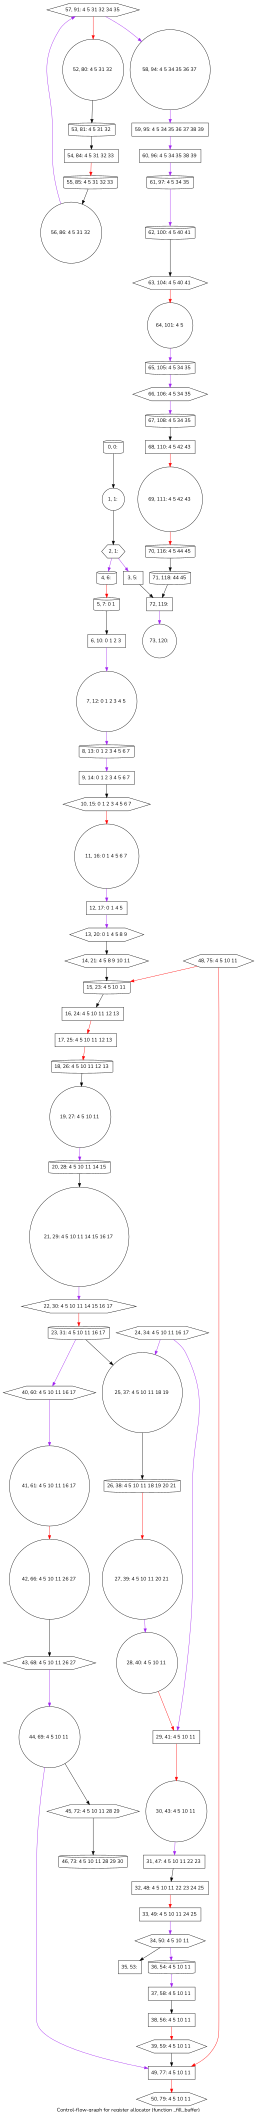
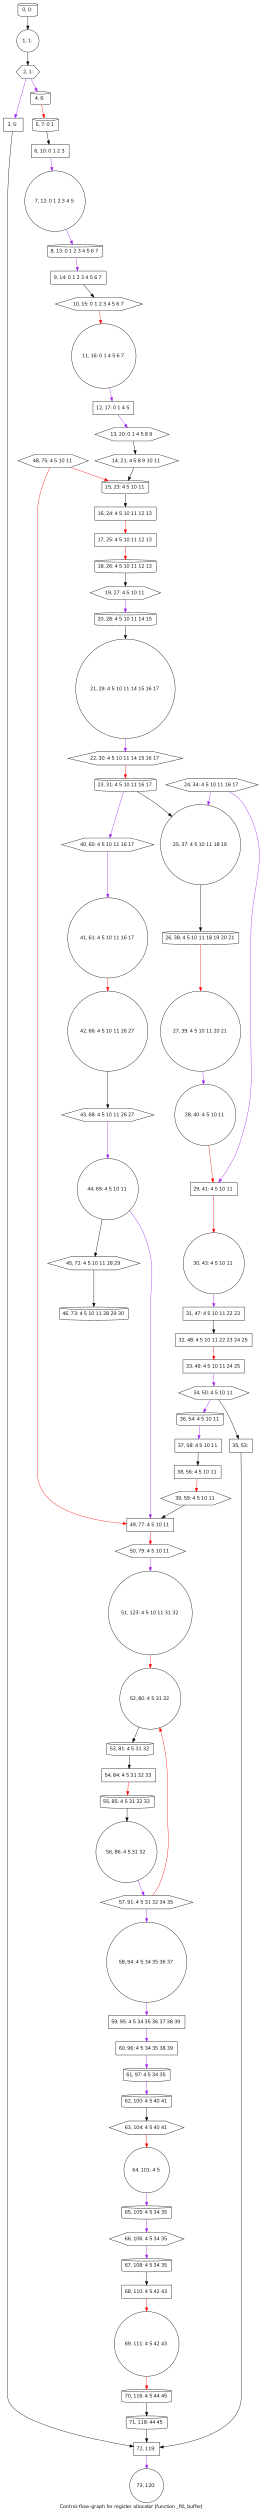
(80, 1117) -> (125, 593)
none -> (150, 1613)
none -> (241, 1975)
